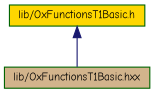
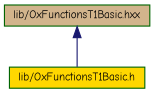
(77, 52) -> (77, 52)
